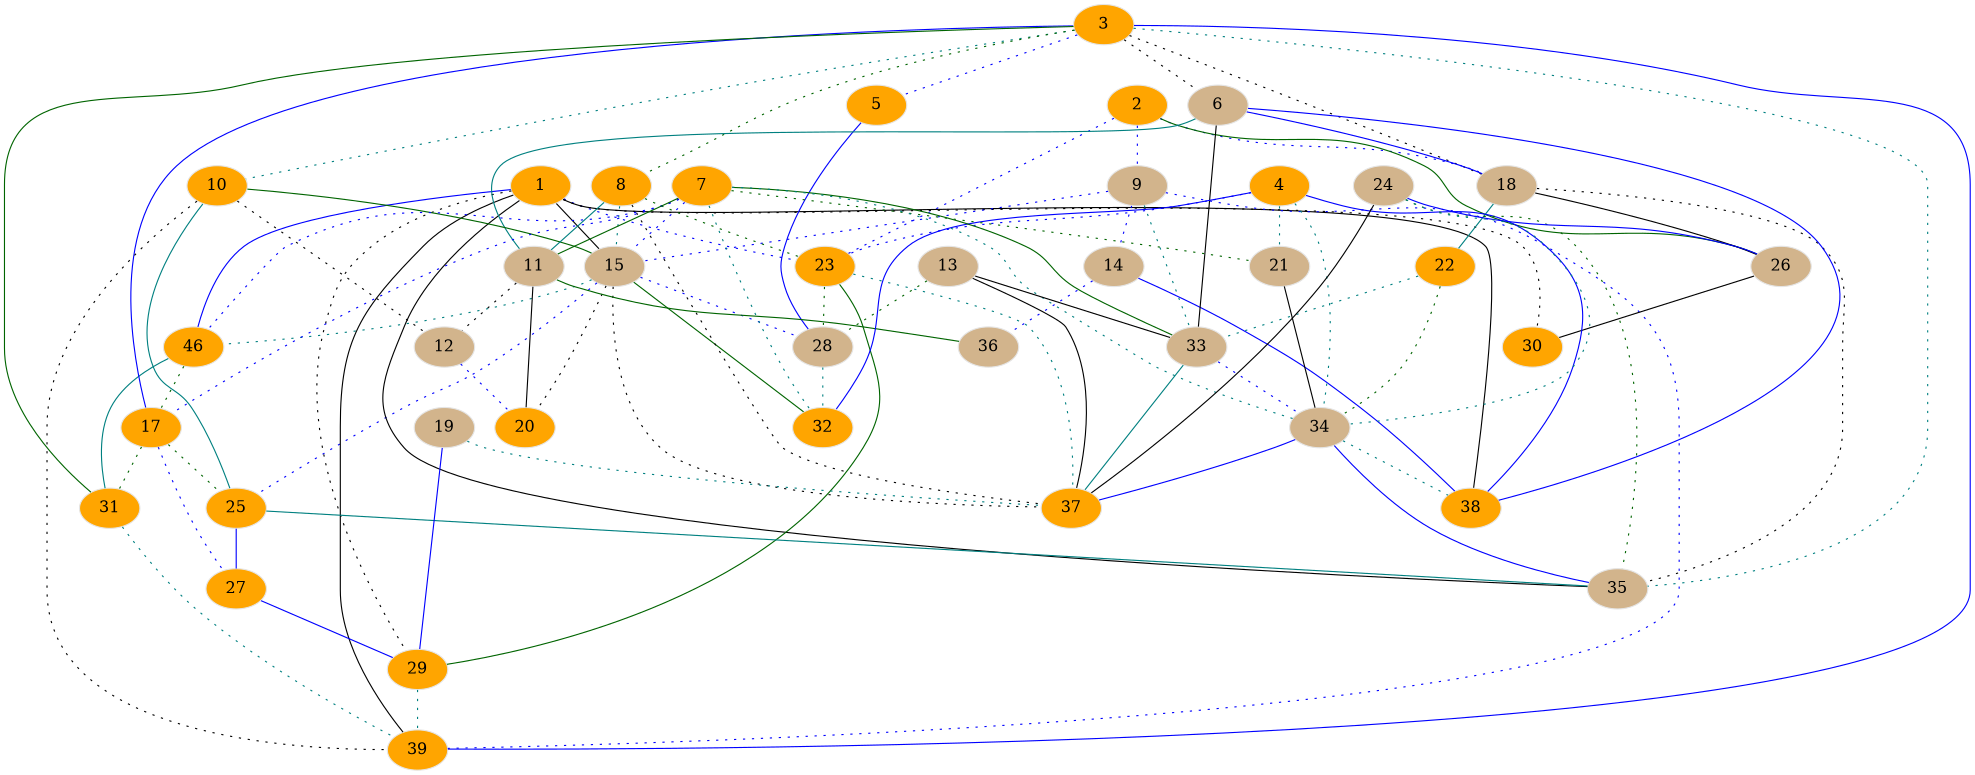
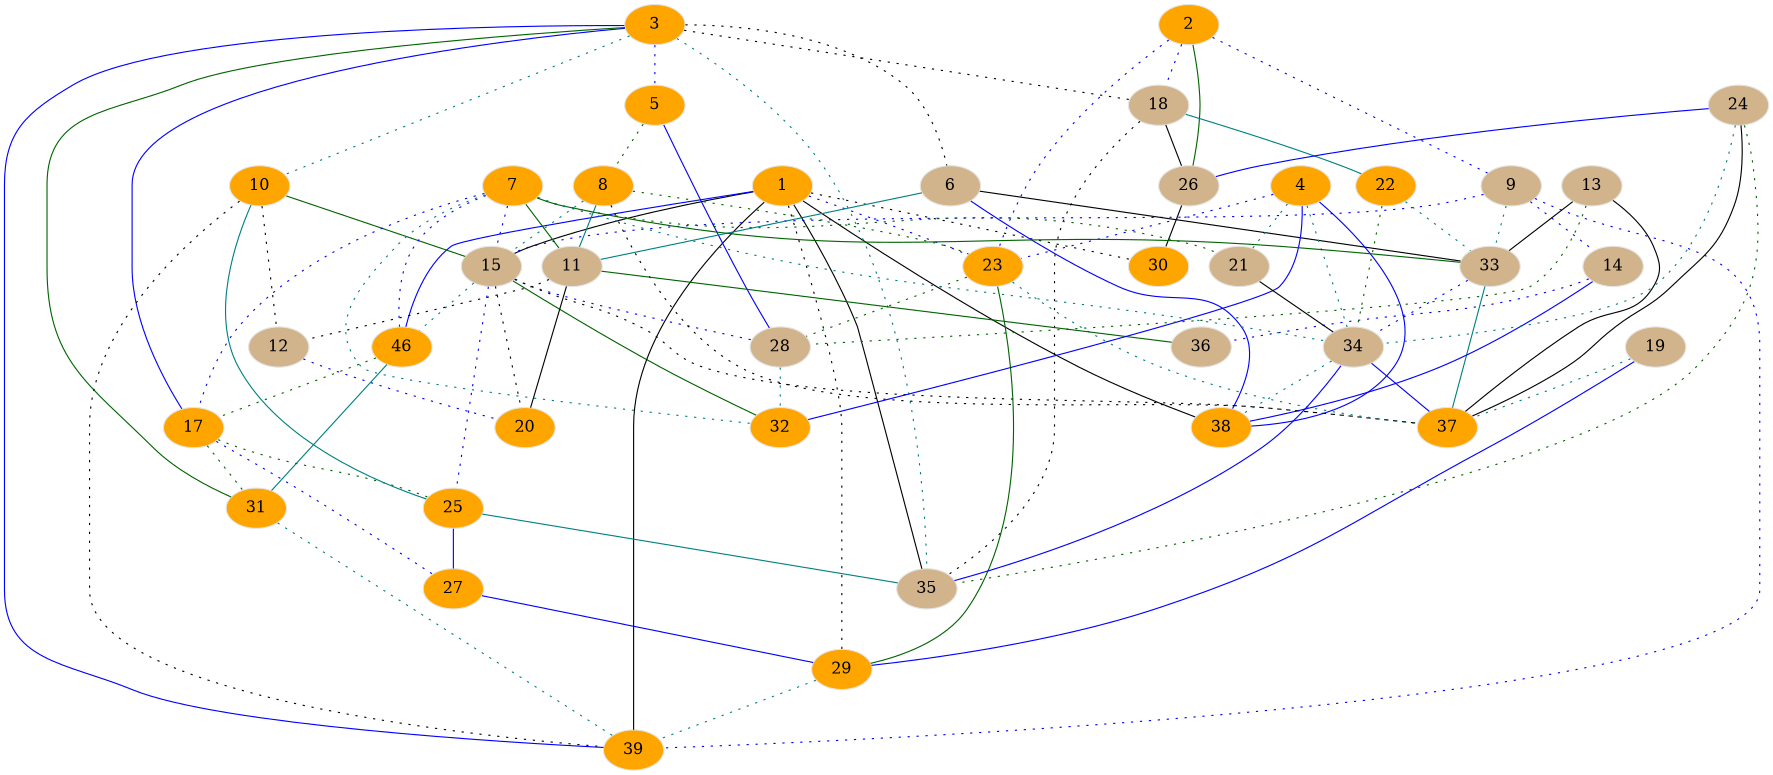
(852, 80) -> (629, 146)
(1354, 136) -> none
